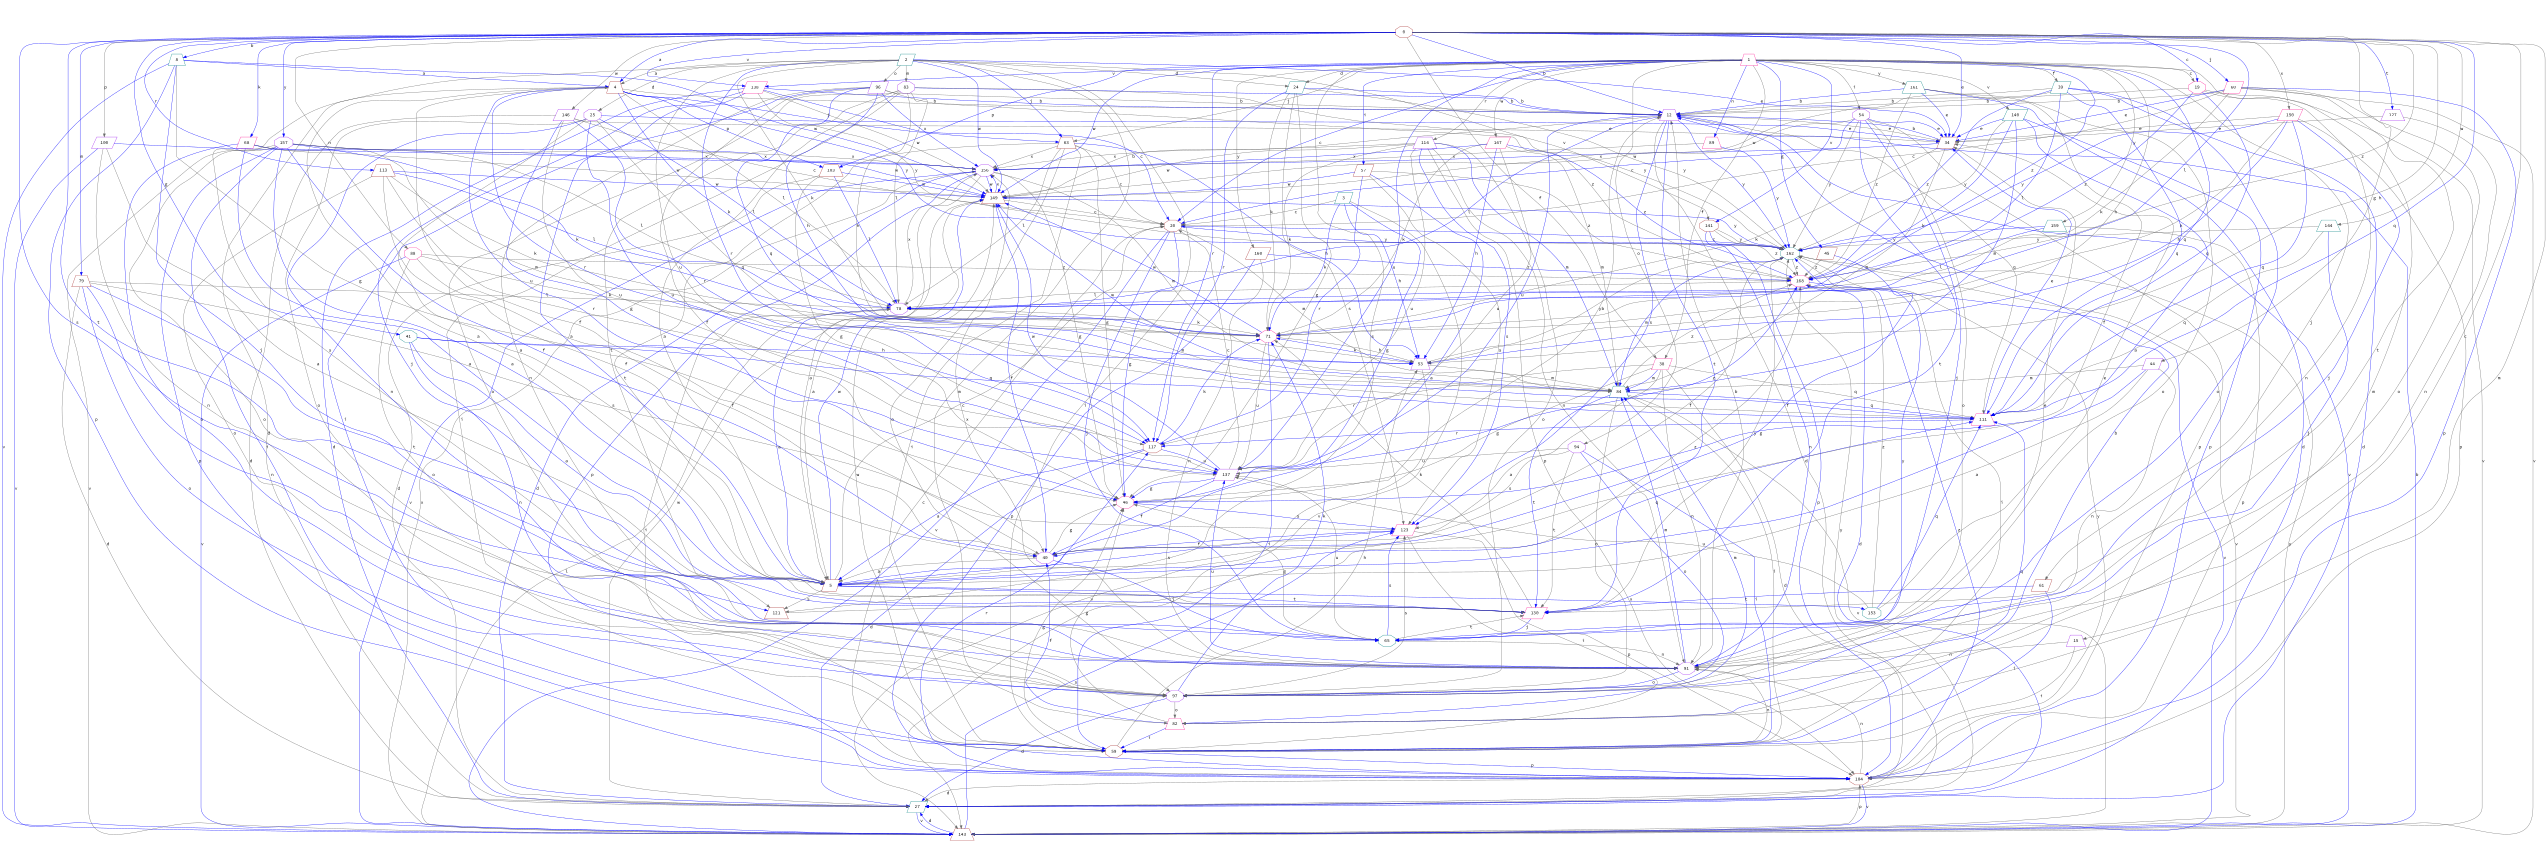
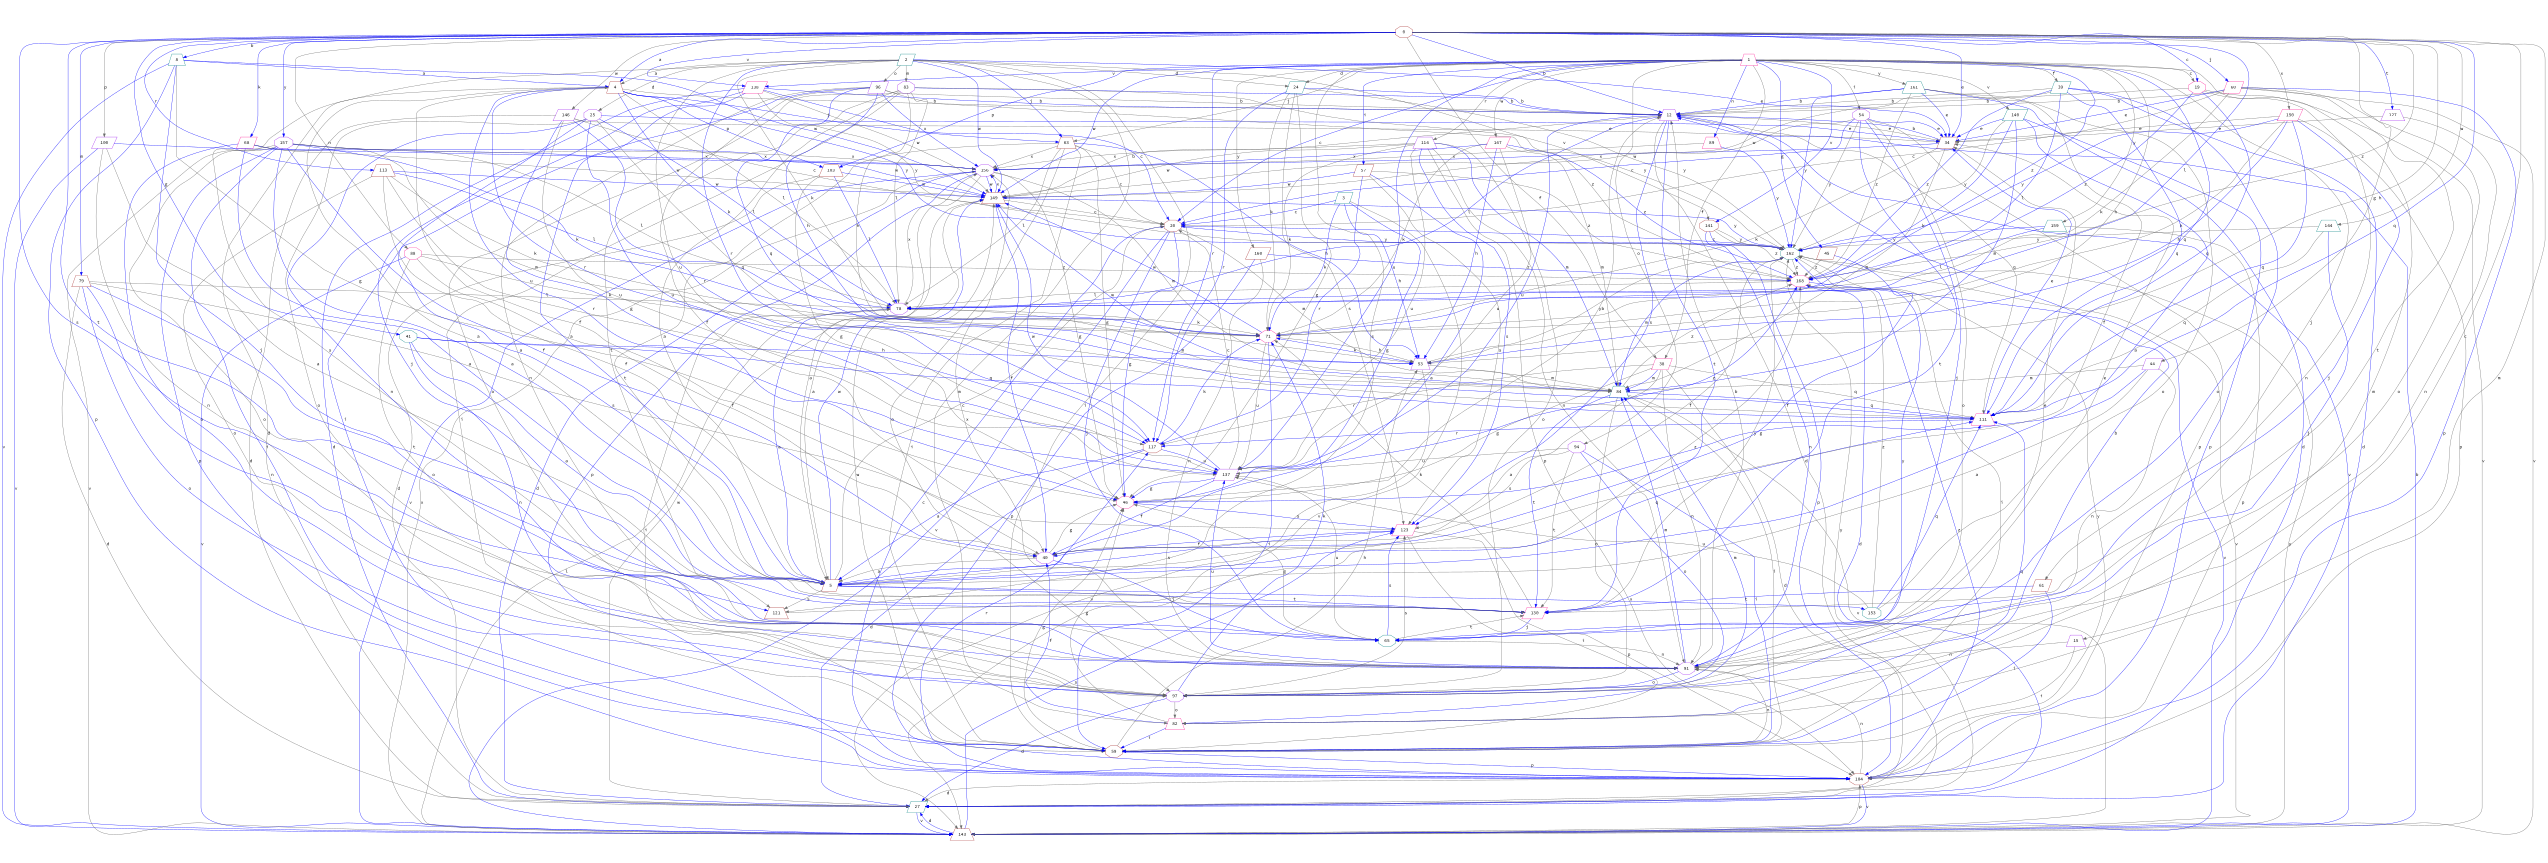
(1735, 179) -> (1810, 134)
(1261, 216) -> (1261, 216)
(501, 346) -> (501, 346)
(1004, 769) -> (1004, 769)
